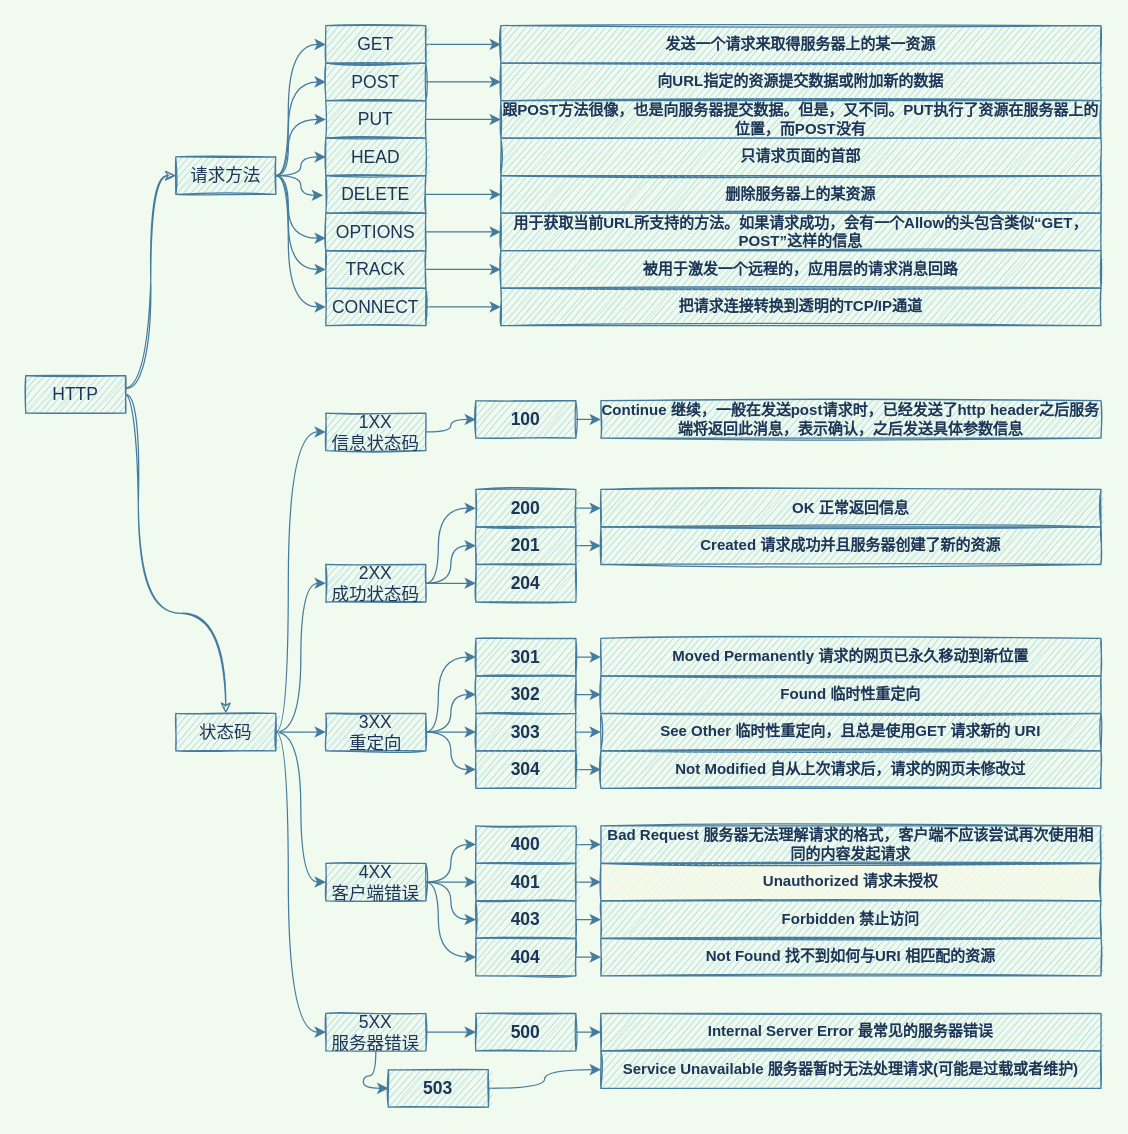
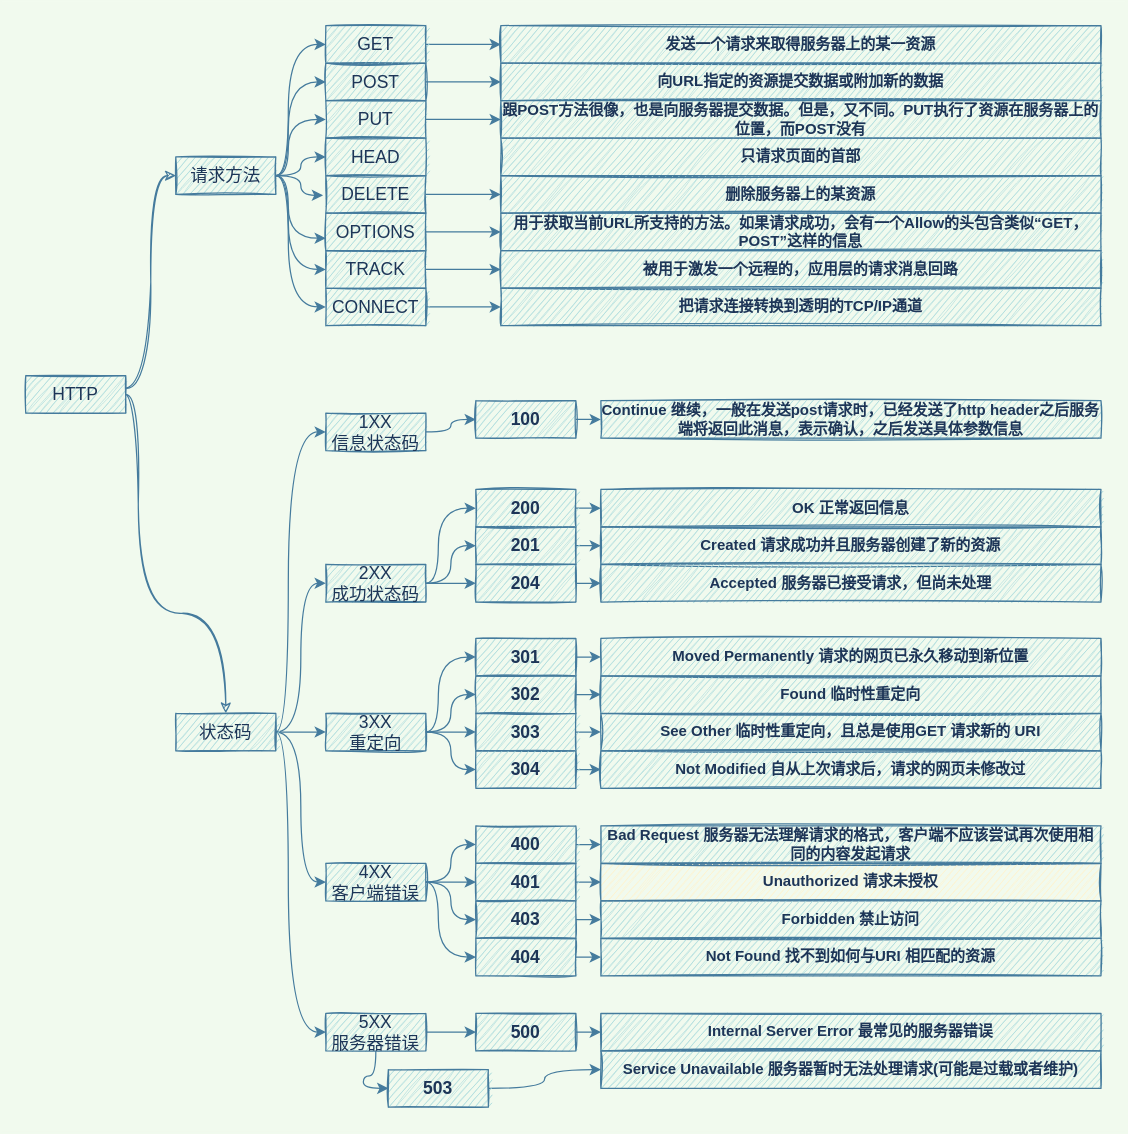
none -> (592, 583)
none -> (851, 583)
